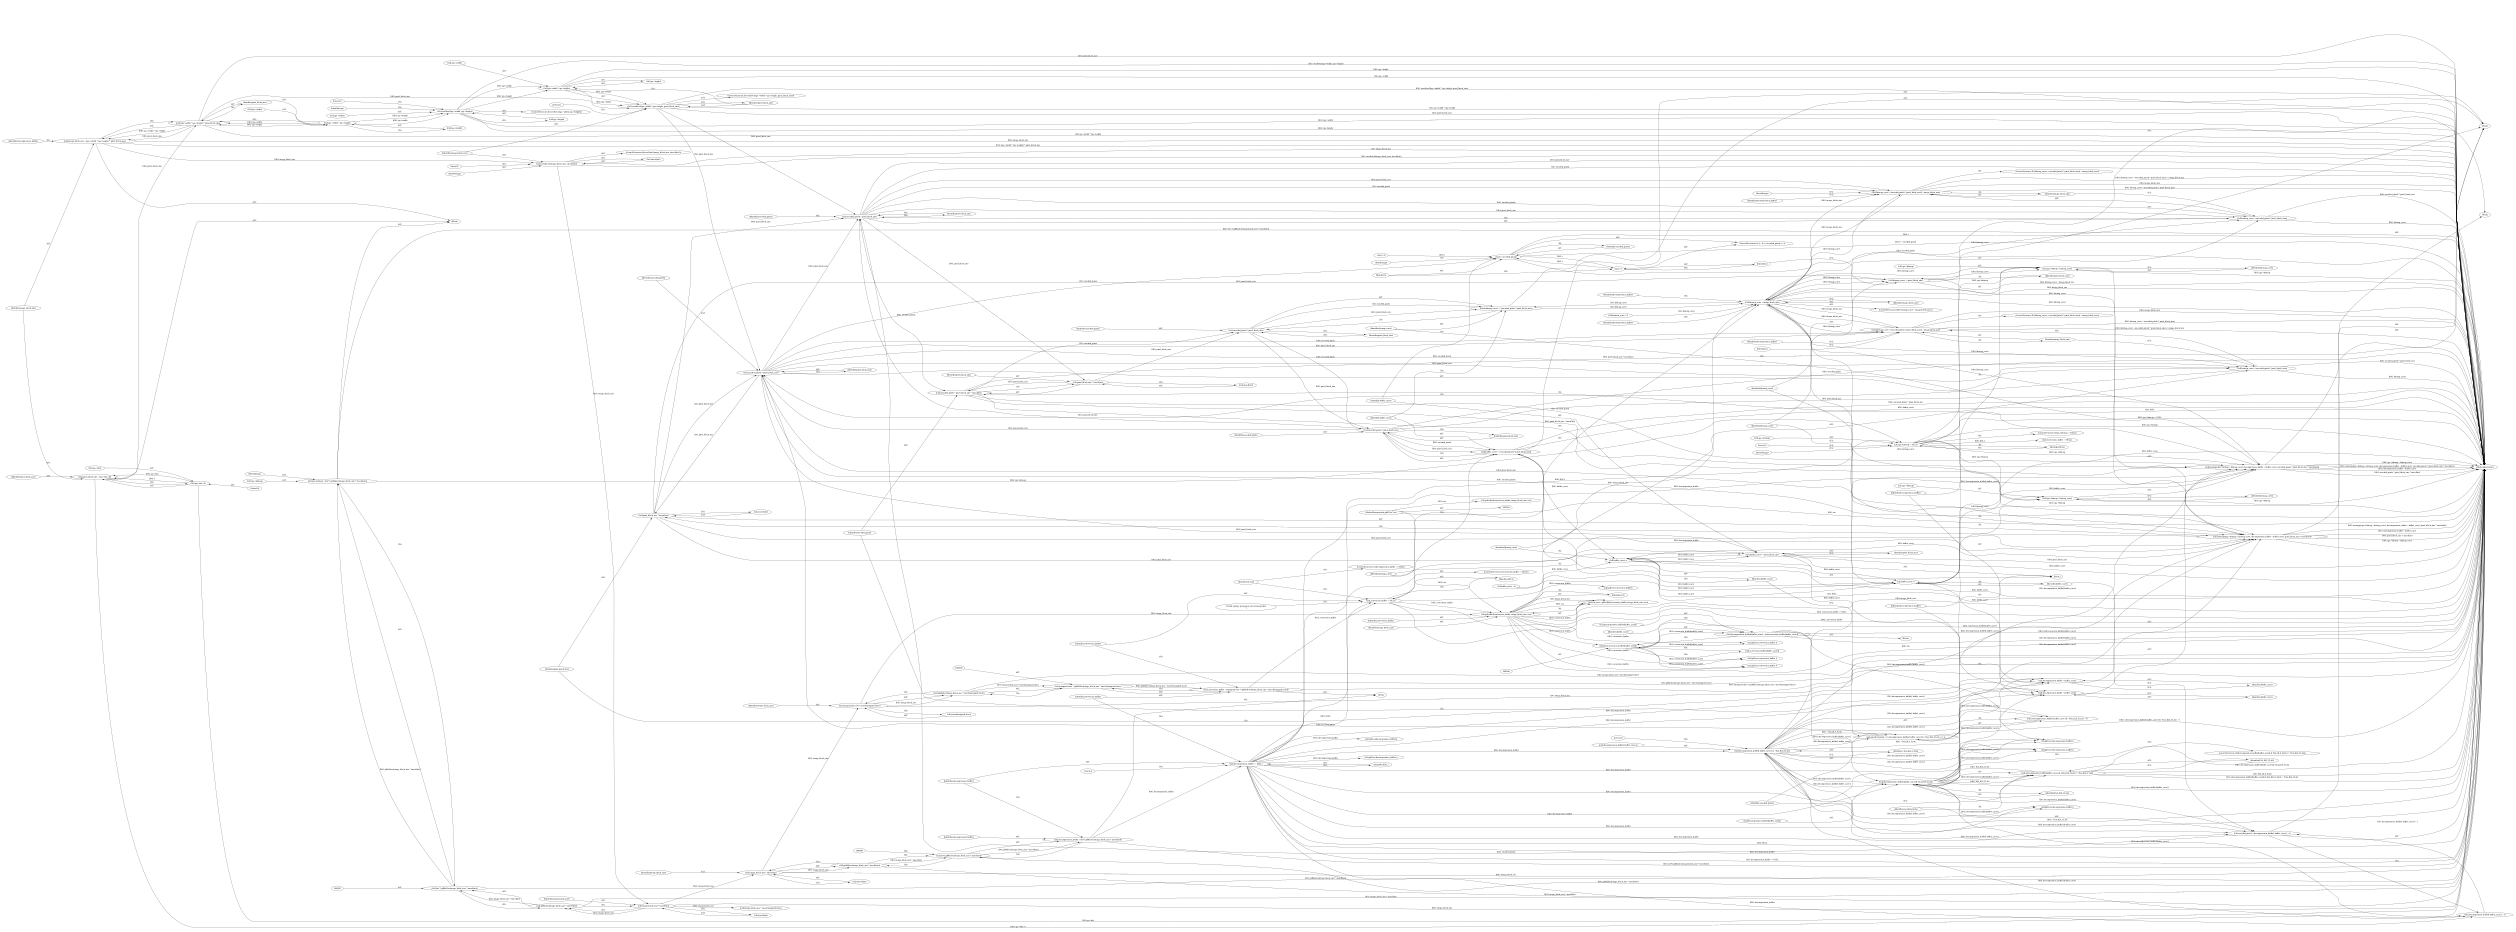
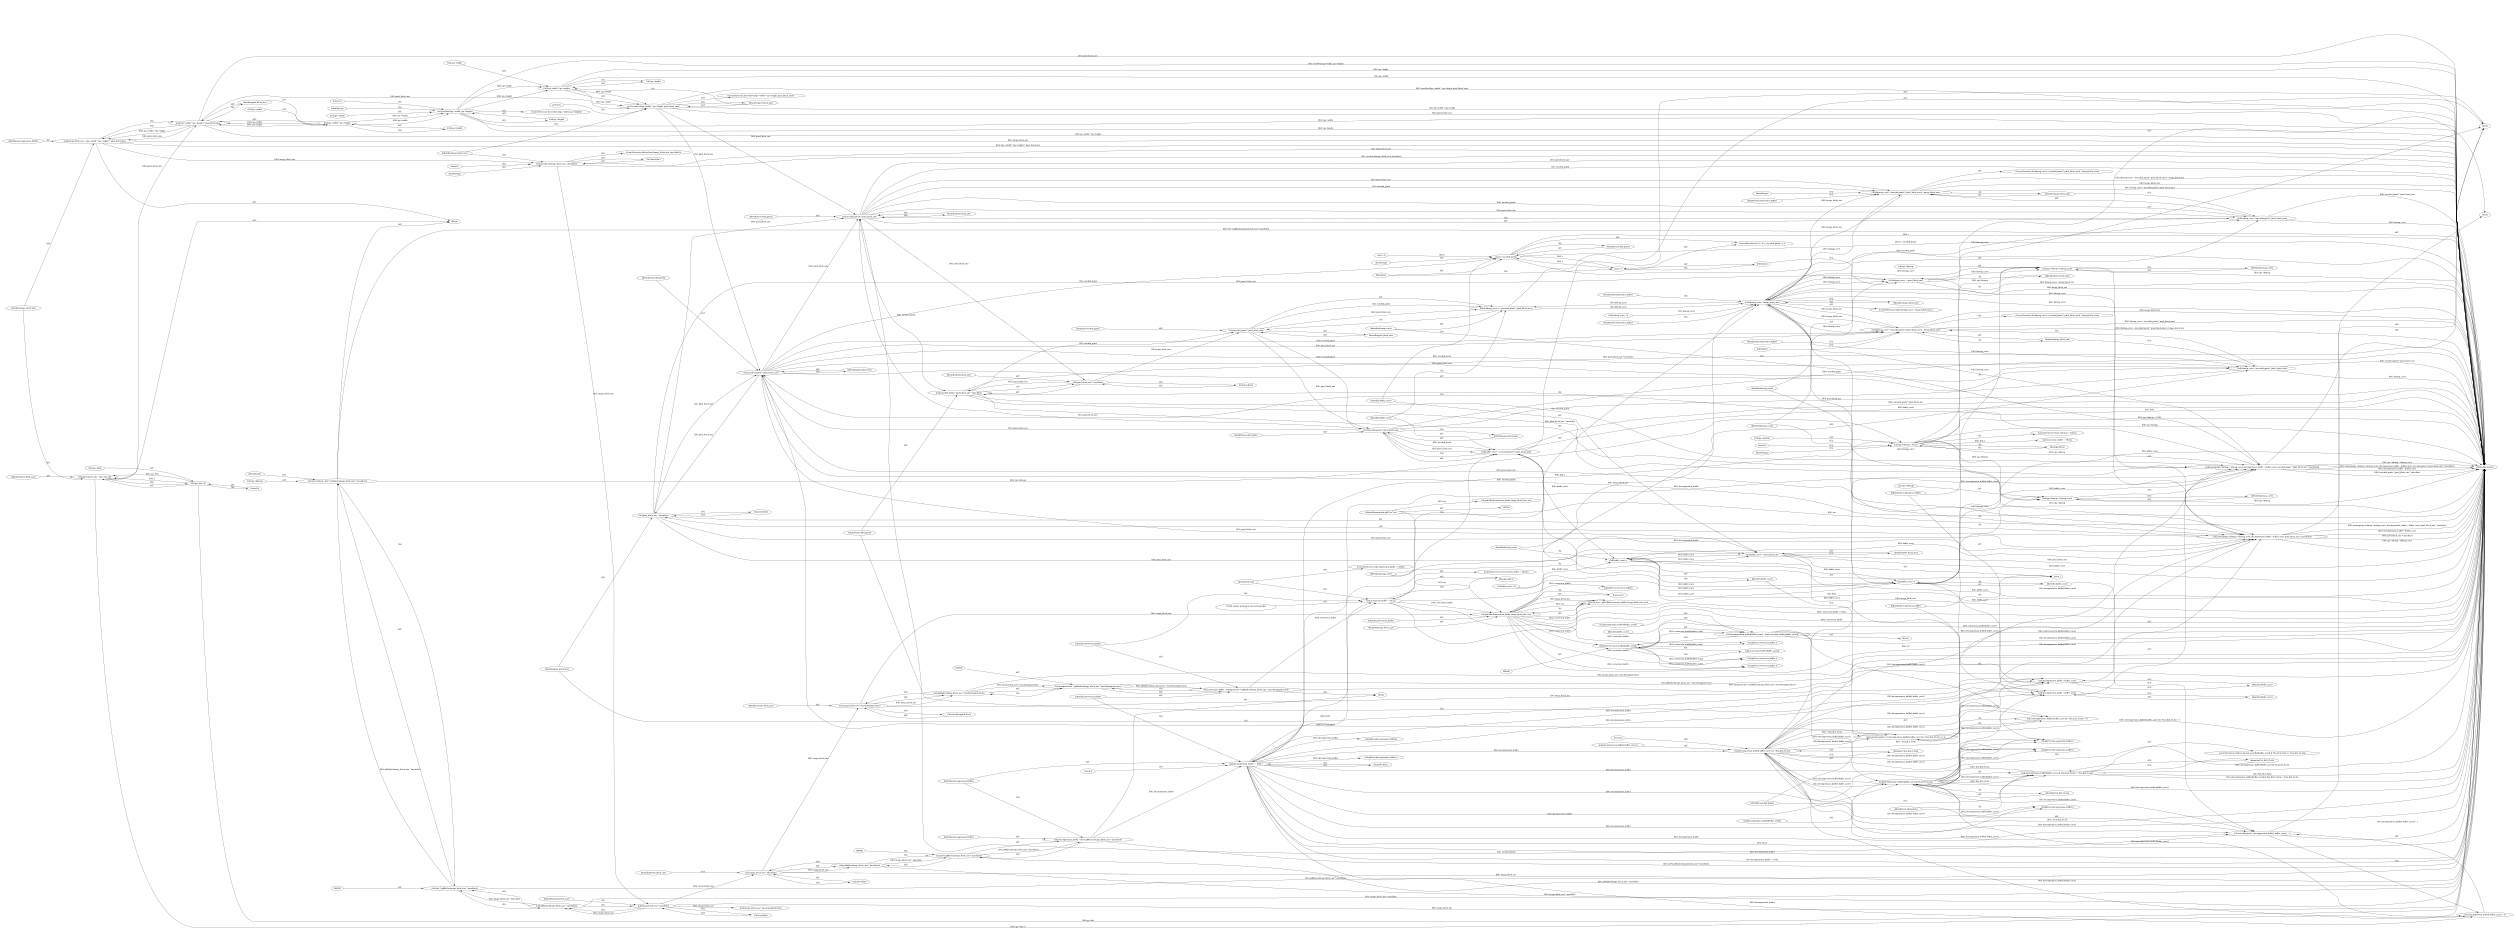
(1475, 485) -> (1489, 479)
none -> (226, 488)
(1618, 595) -> (1618, 595)
